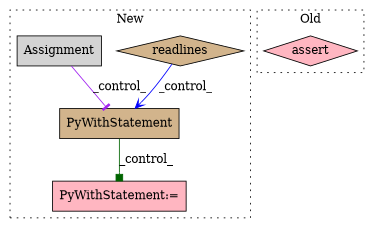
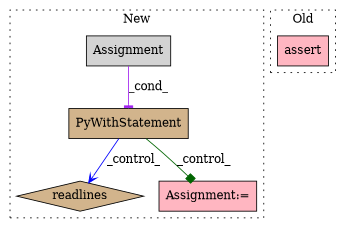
(311, 51) -> (303, 51)
(157, 84) -> (106, 157)
(119, 87) -> (149, 87)
(119, 196) -> (208, 196)
